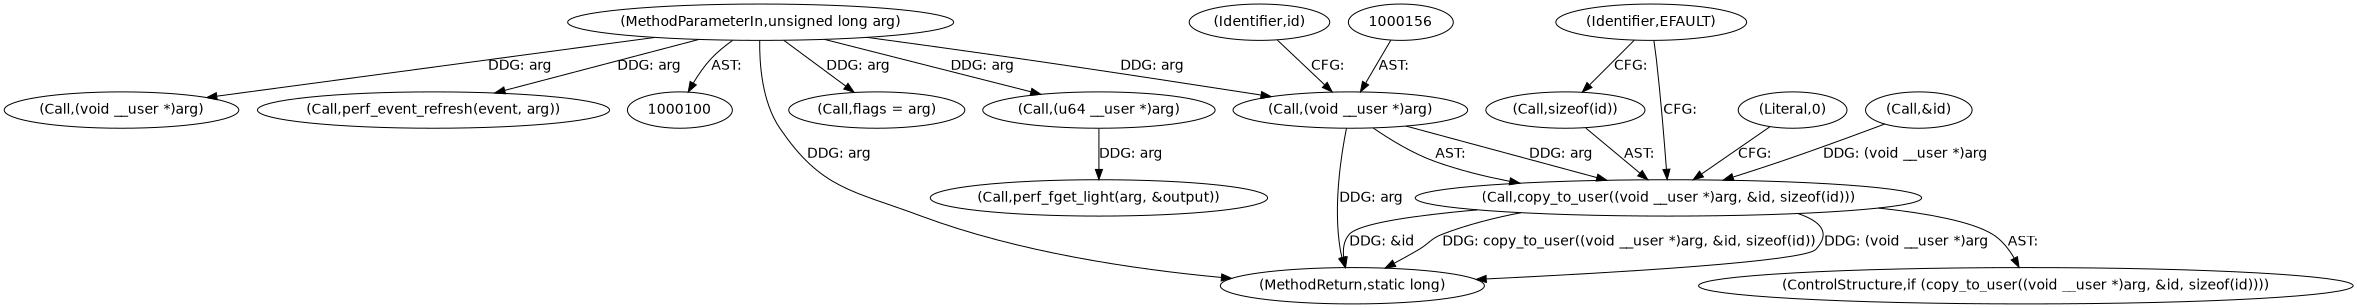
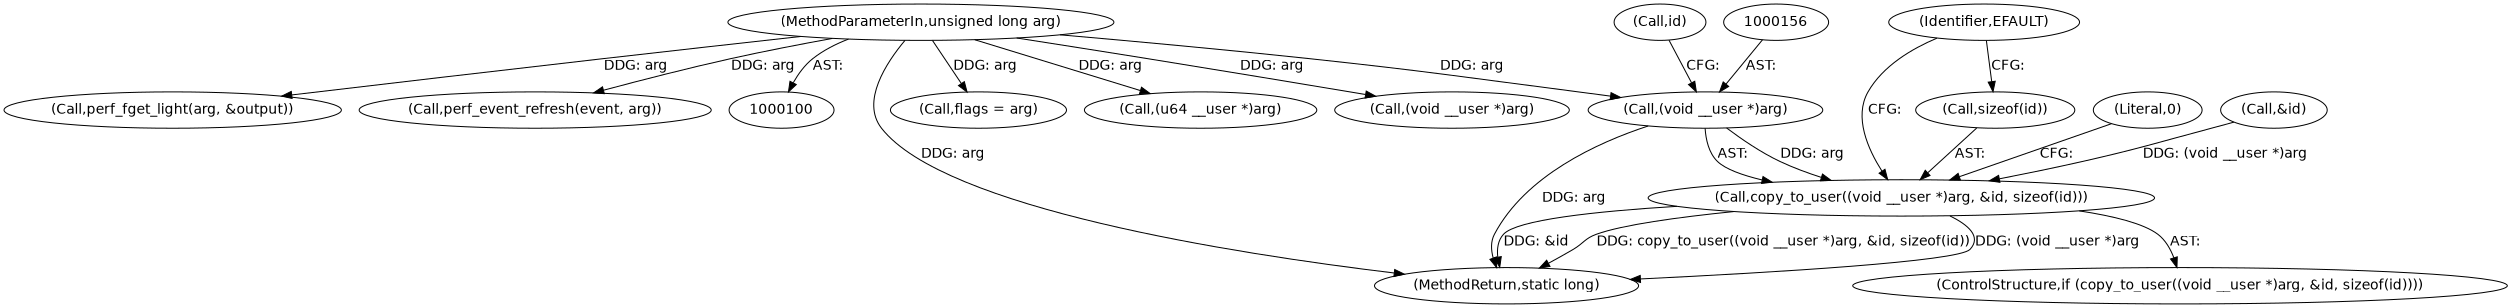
(1259, 22) -> (1660, 22)
(1099, 149) -> (546, 65)
